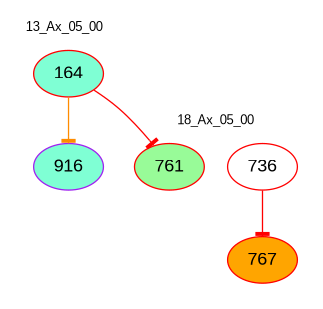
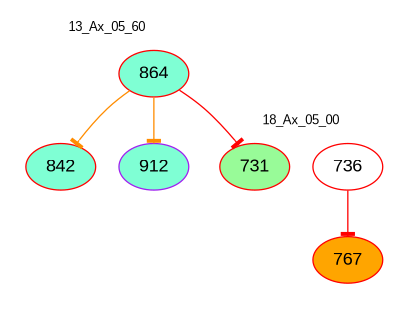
(65, 28) -> (107, 28)
(69, 74) -> (154, 74)
none -> (61, 167)
(69, 167) -> (154, 167)
(169, 167) -> (255, 167)
